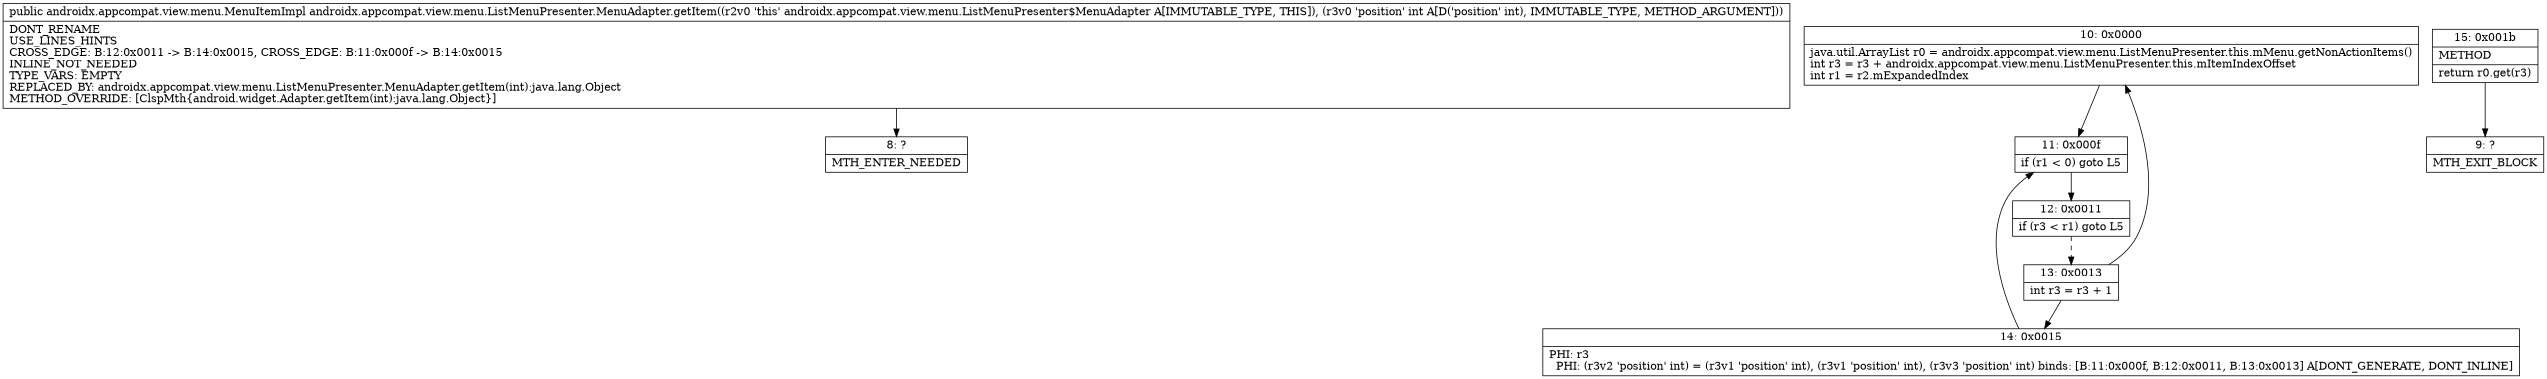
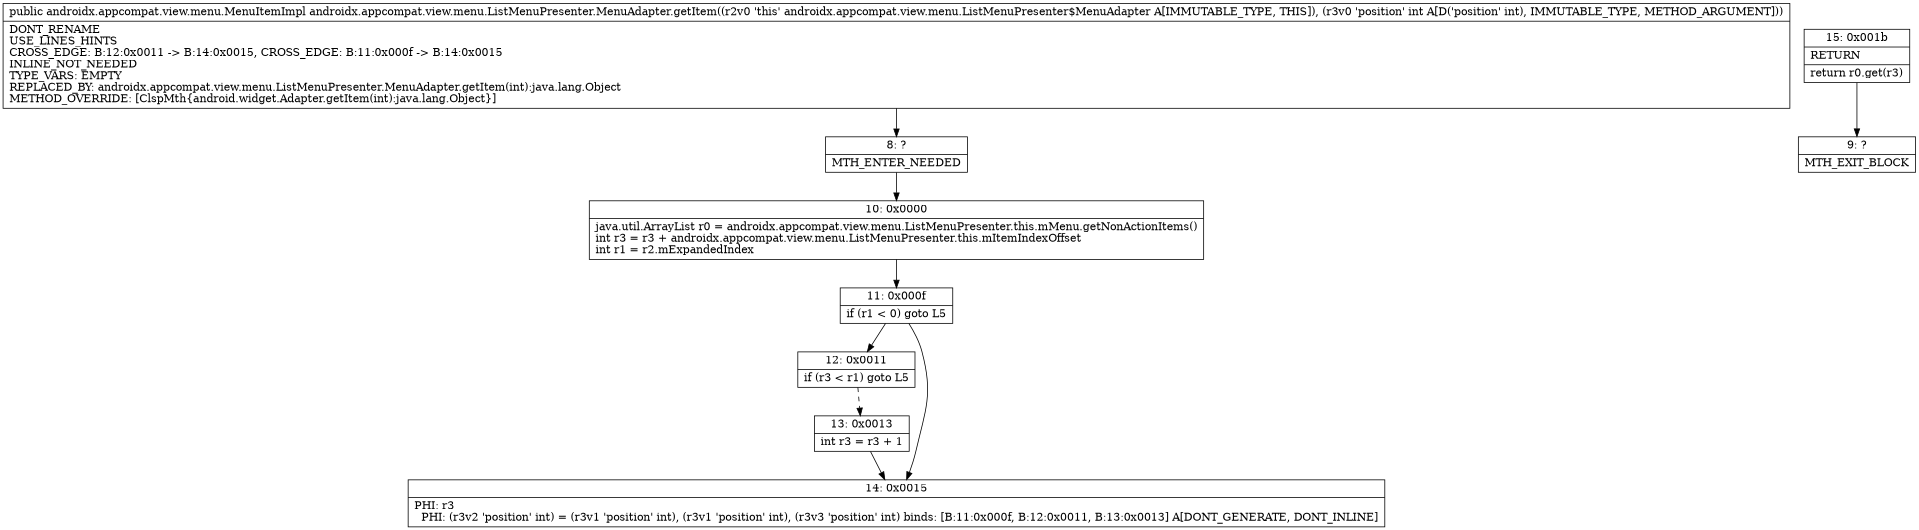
(2465, 56) -> (1835, 56)
(2149, 184) -> (896, 183)
(1996, 249) -> (927, 397)
